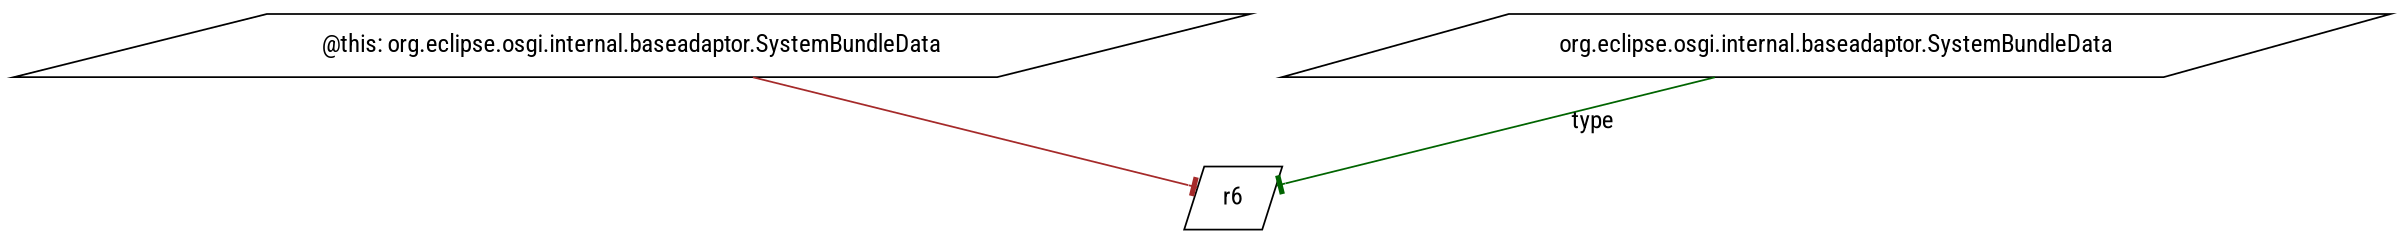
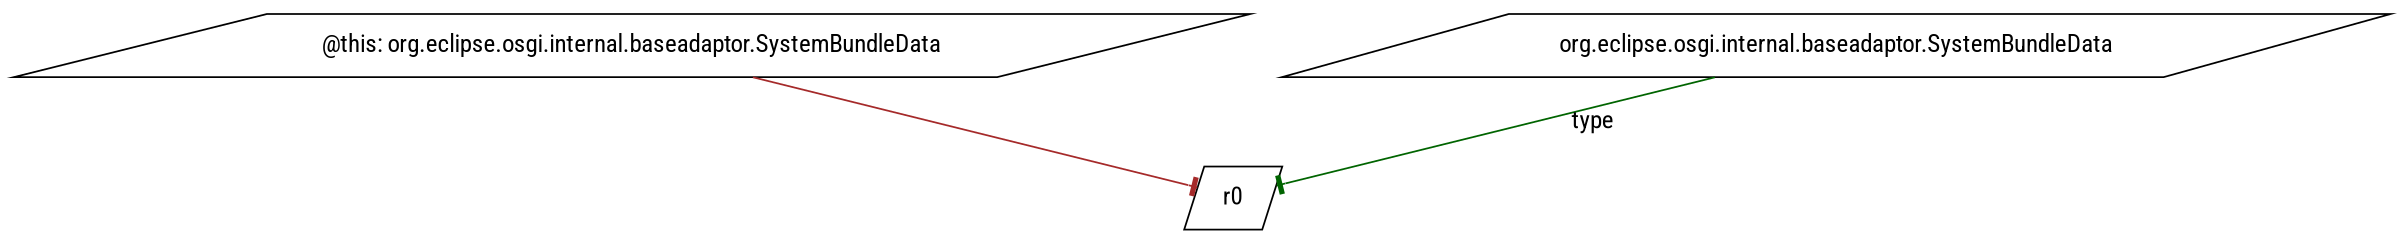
(1233, 198) -> (1233, 198)
